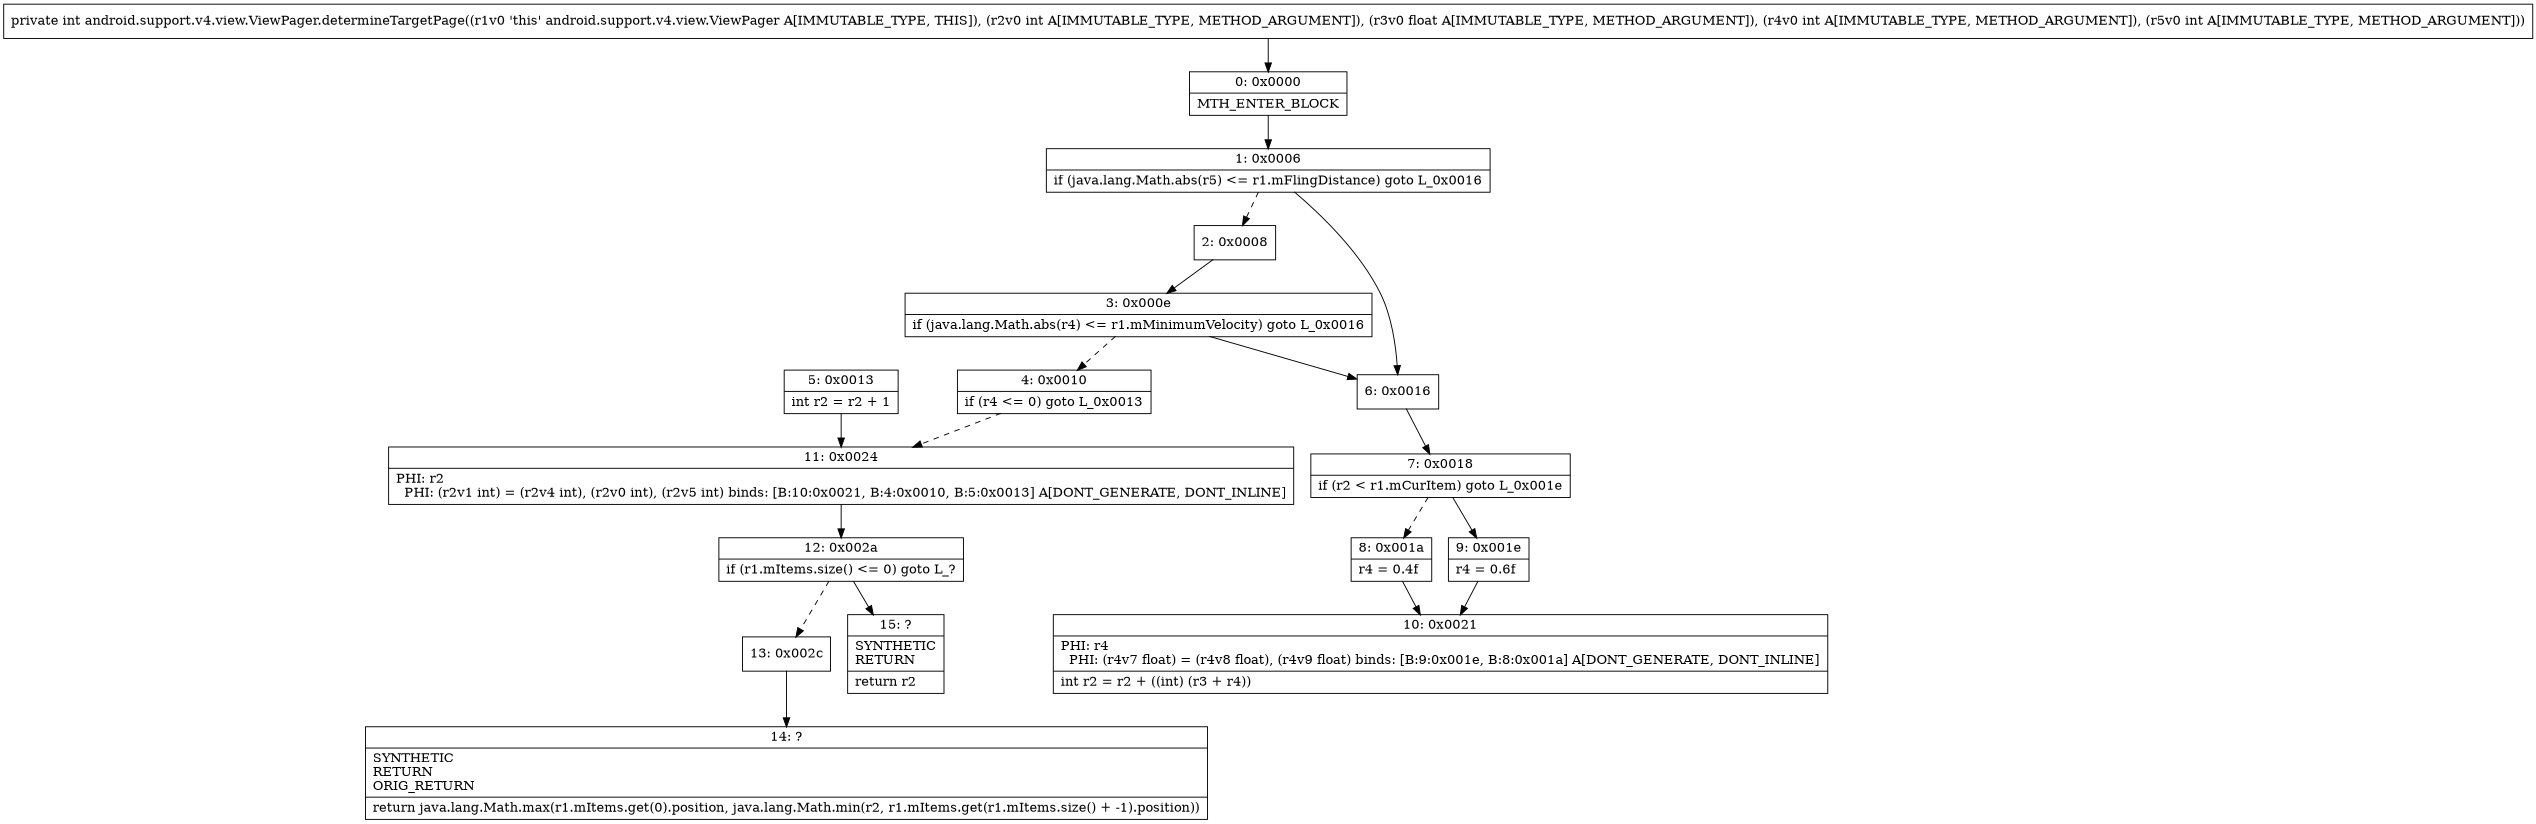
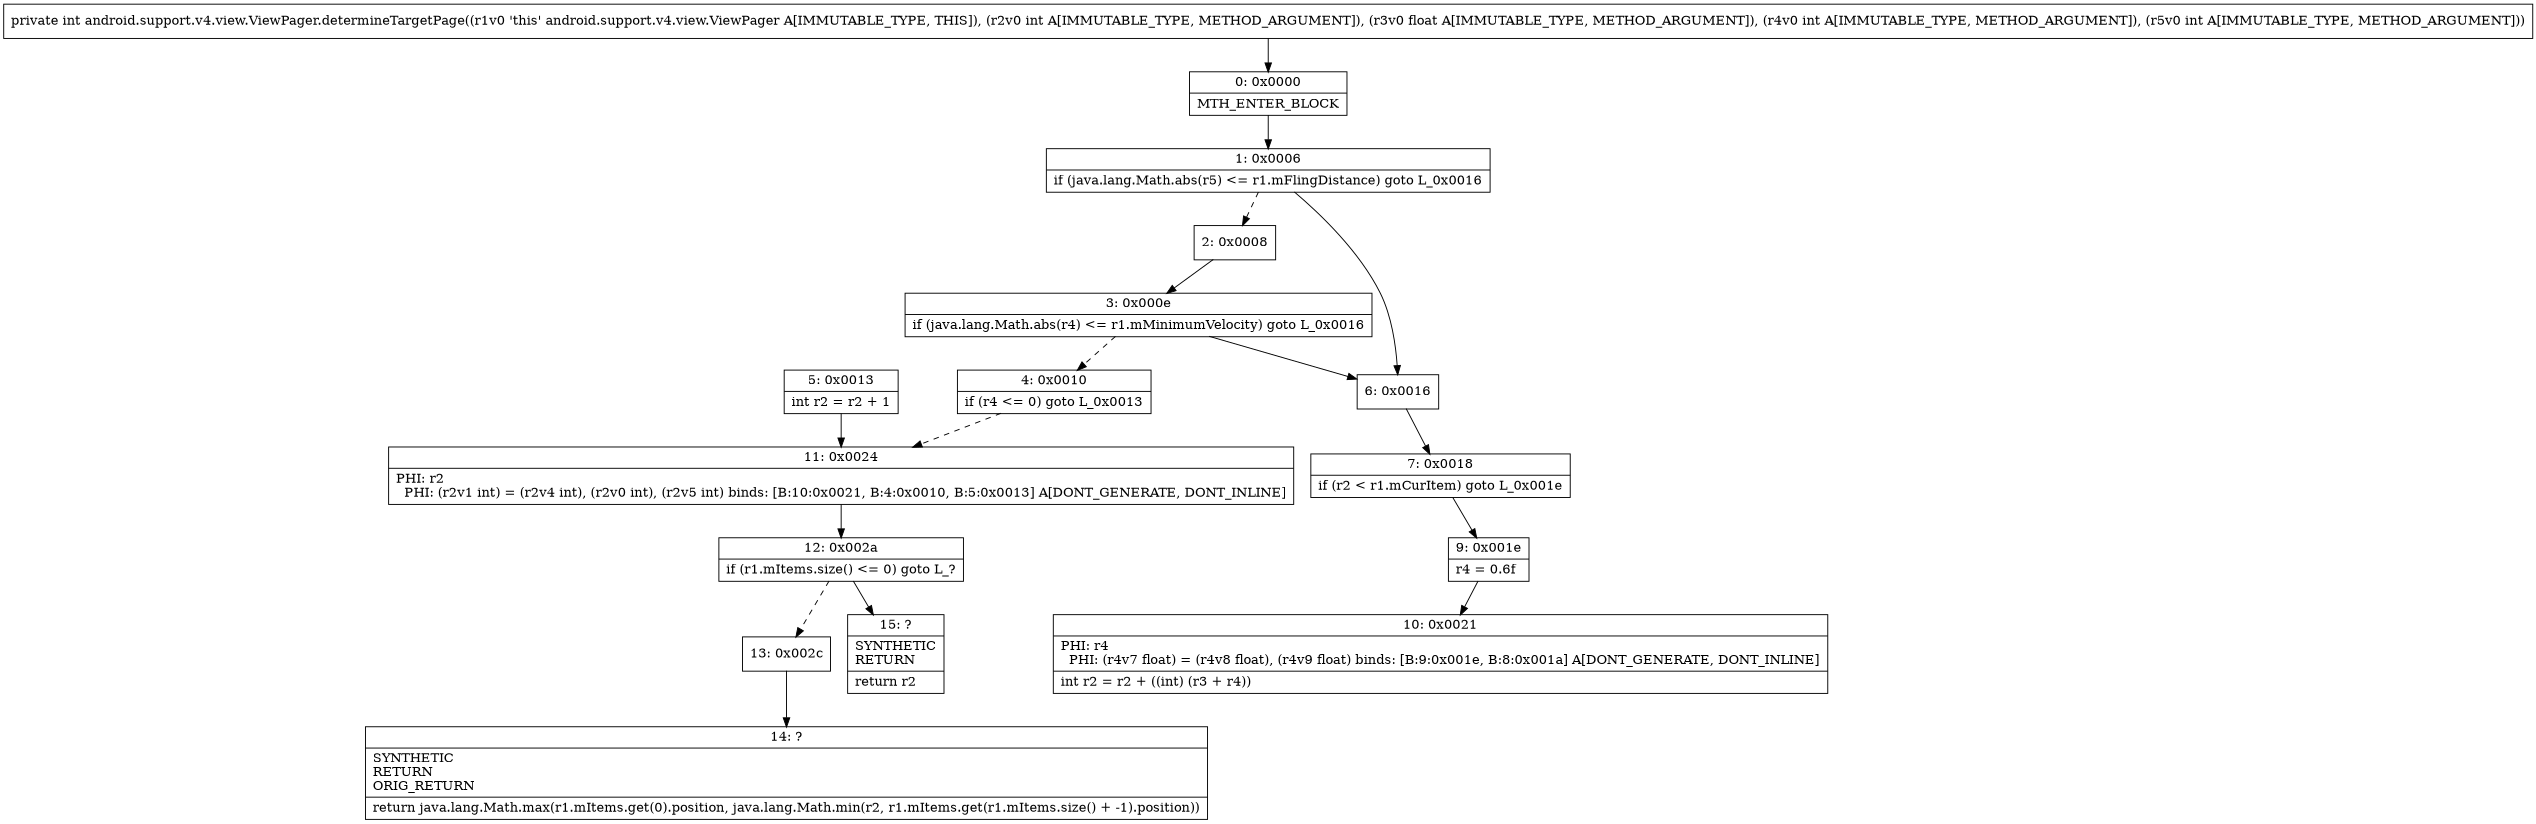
(1391, 560) -> none
